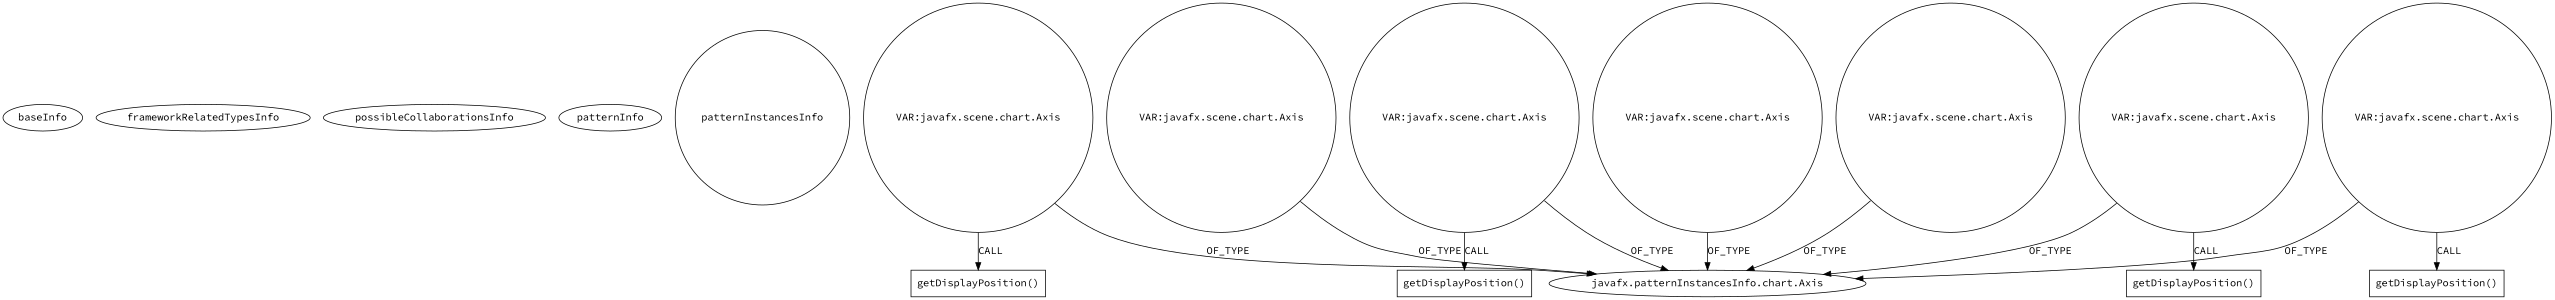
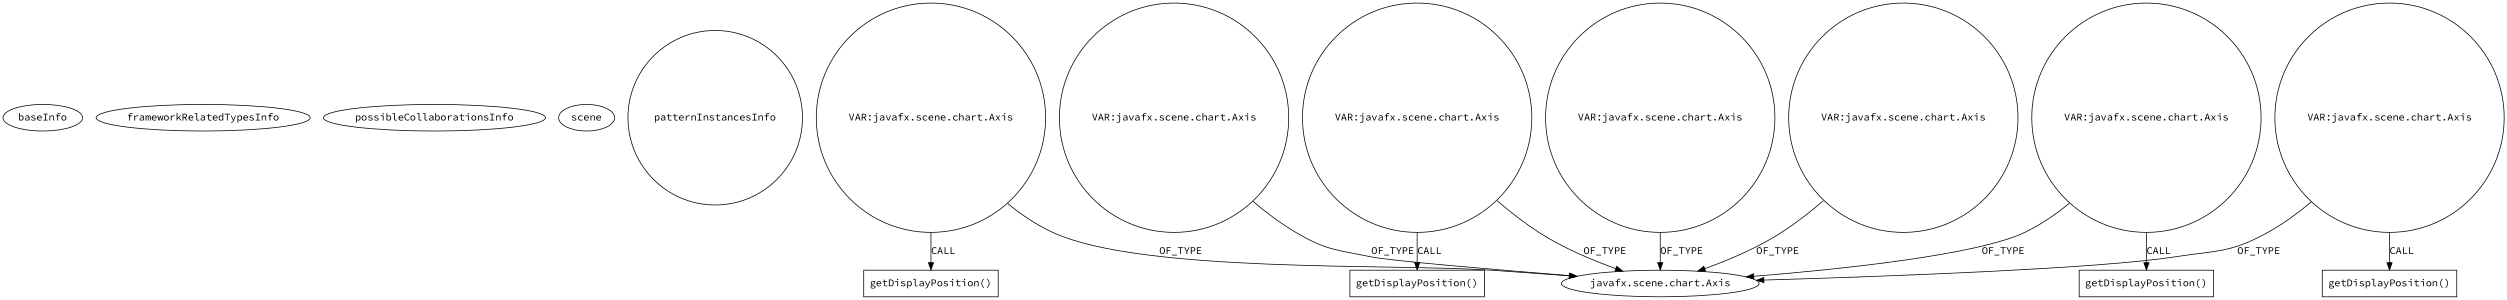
(610, 118) -> (587, 118)
(1707, 283) -> (1660, 283)
